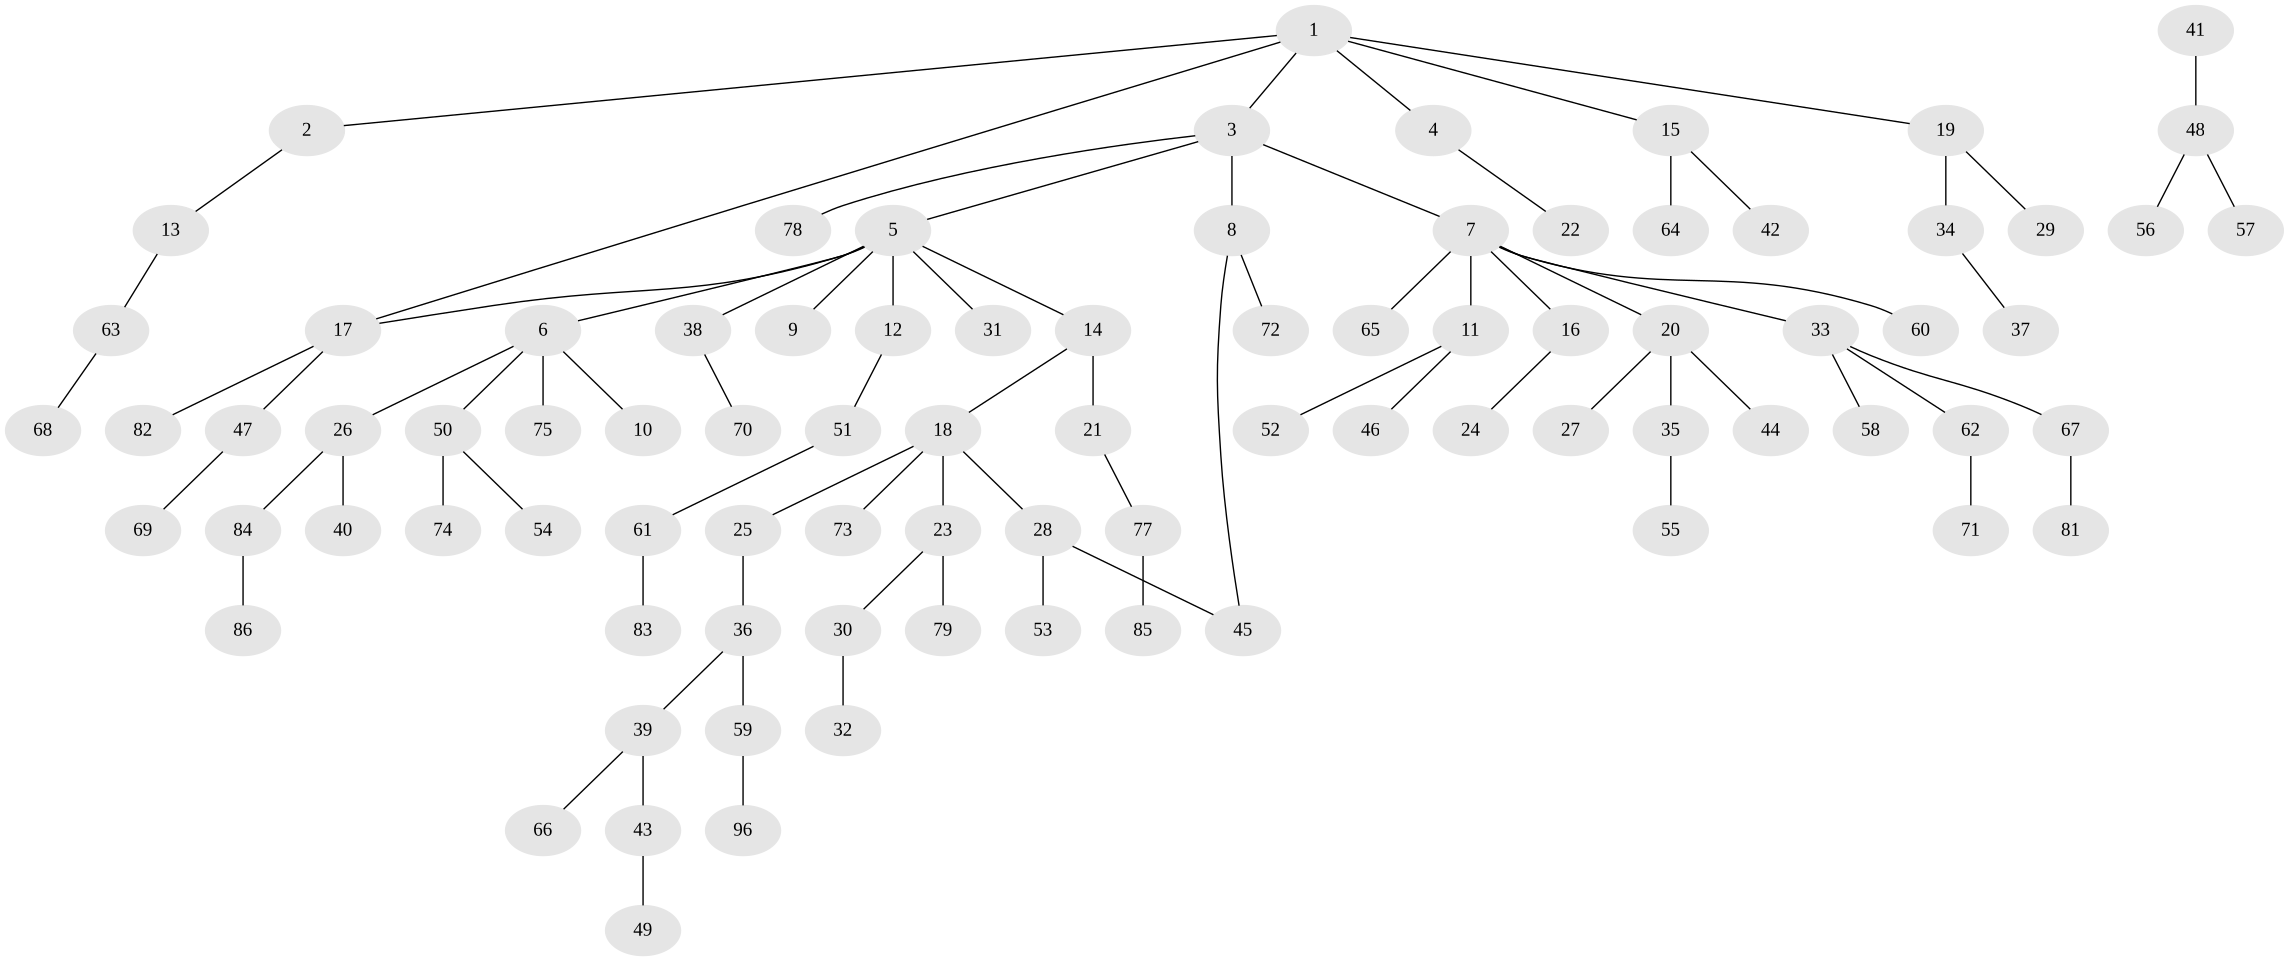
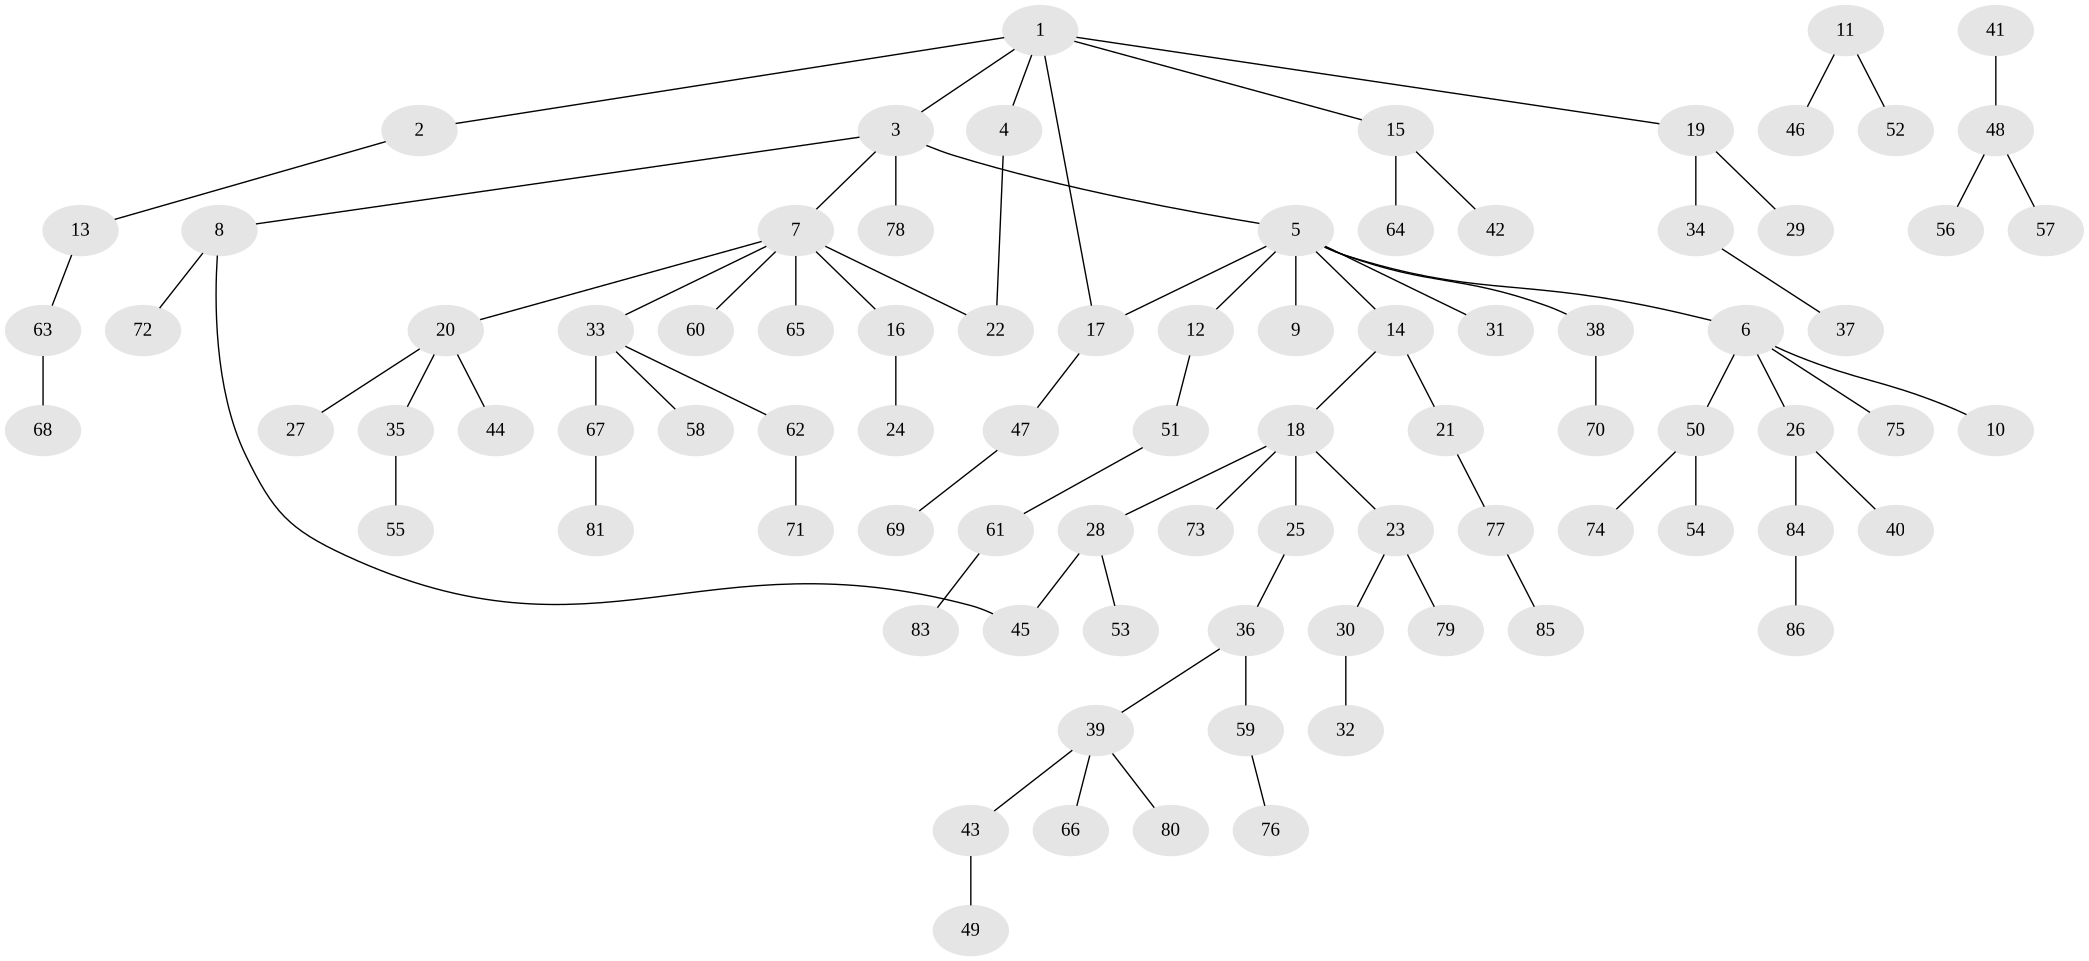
(1471, 281) -> (896, 281)
(143, 431) -> none
(743, 831) -> (1271, 831)
none -> (1171, 831)
